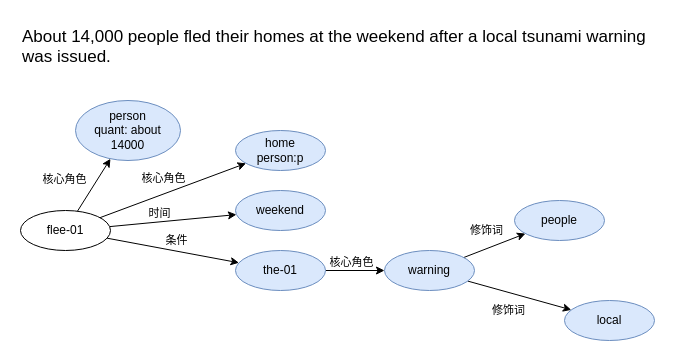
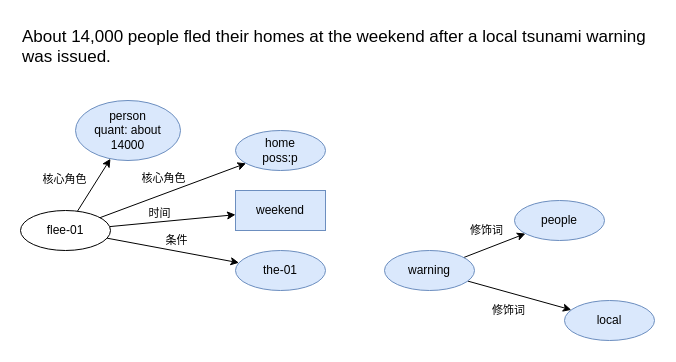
(281, 151) -> (281, 151)
(281, 211) -> (281, 211)
(352, 271) -> none
